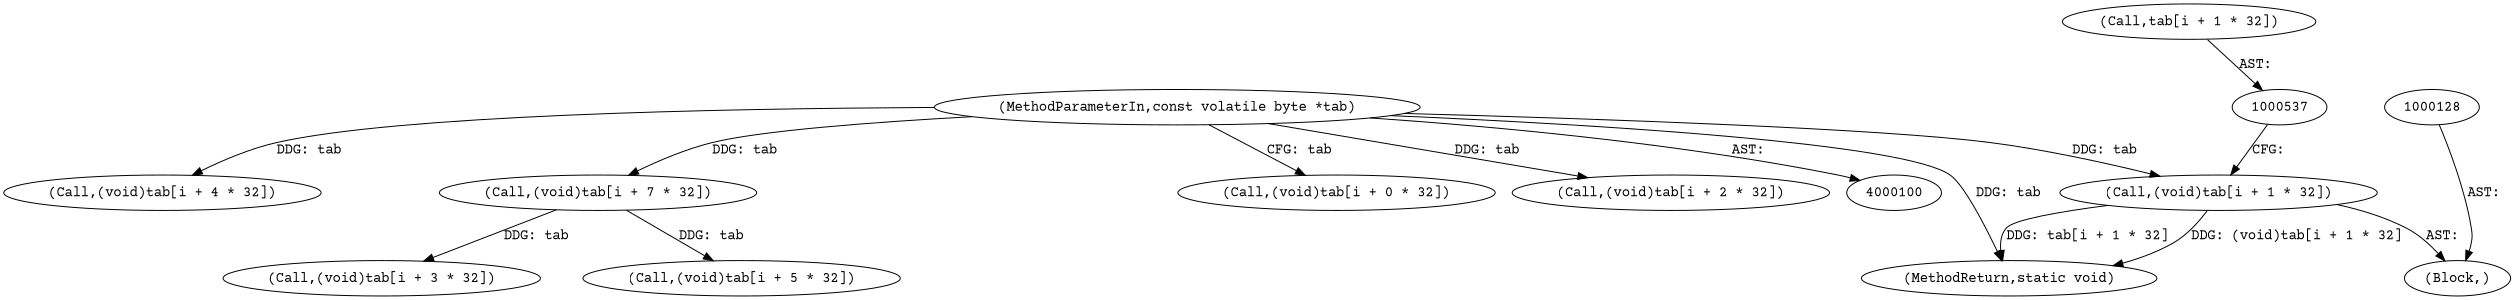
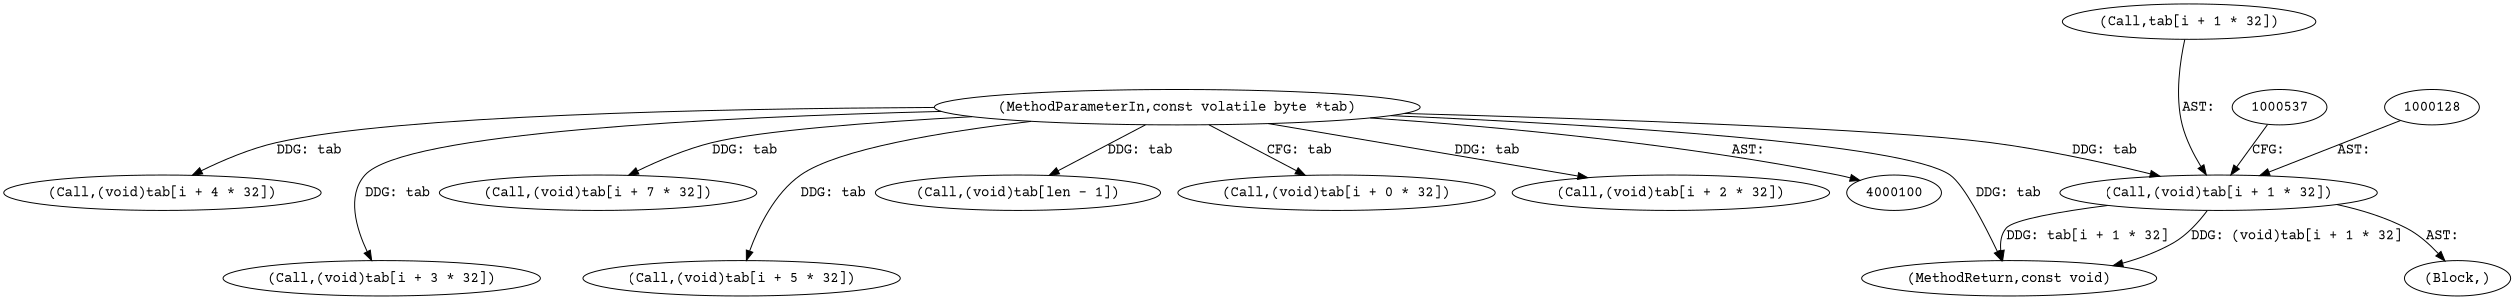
(2231, 62) -> (2179, 105)
(2462, 187) -> (2335, 146)
none -> (1018, 193)
(666, 233) -> (868, 149)
(495, 234) -> (609, 127)
(2009, 278) -> (2009, 278)
